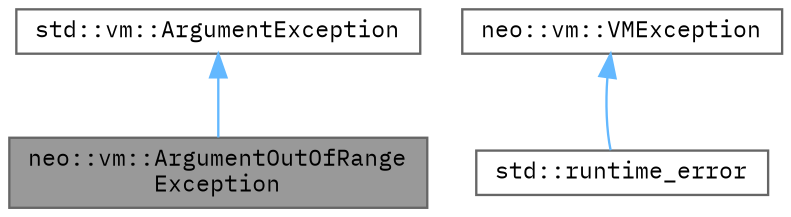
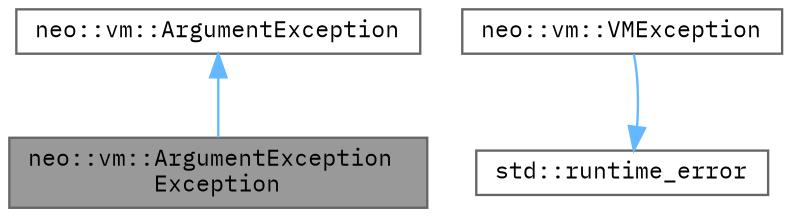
(218, 32) -> (218, 32)
(607, 114) -> (638, 90)
(218, 173) -> (218, 173)
